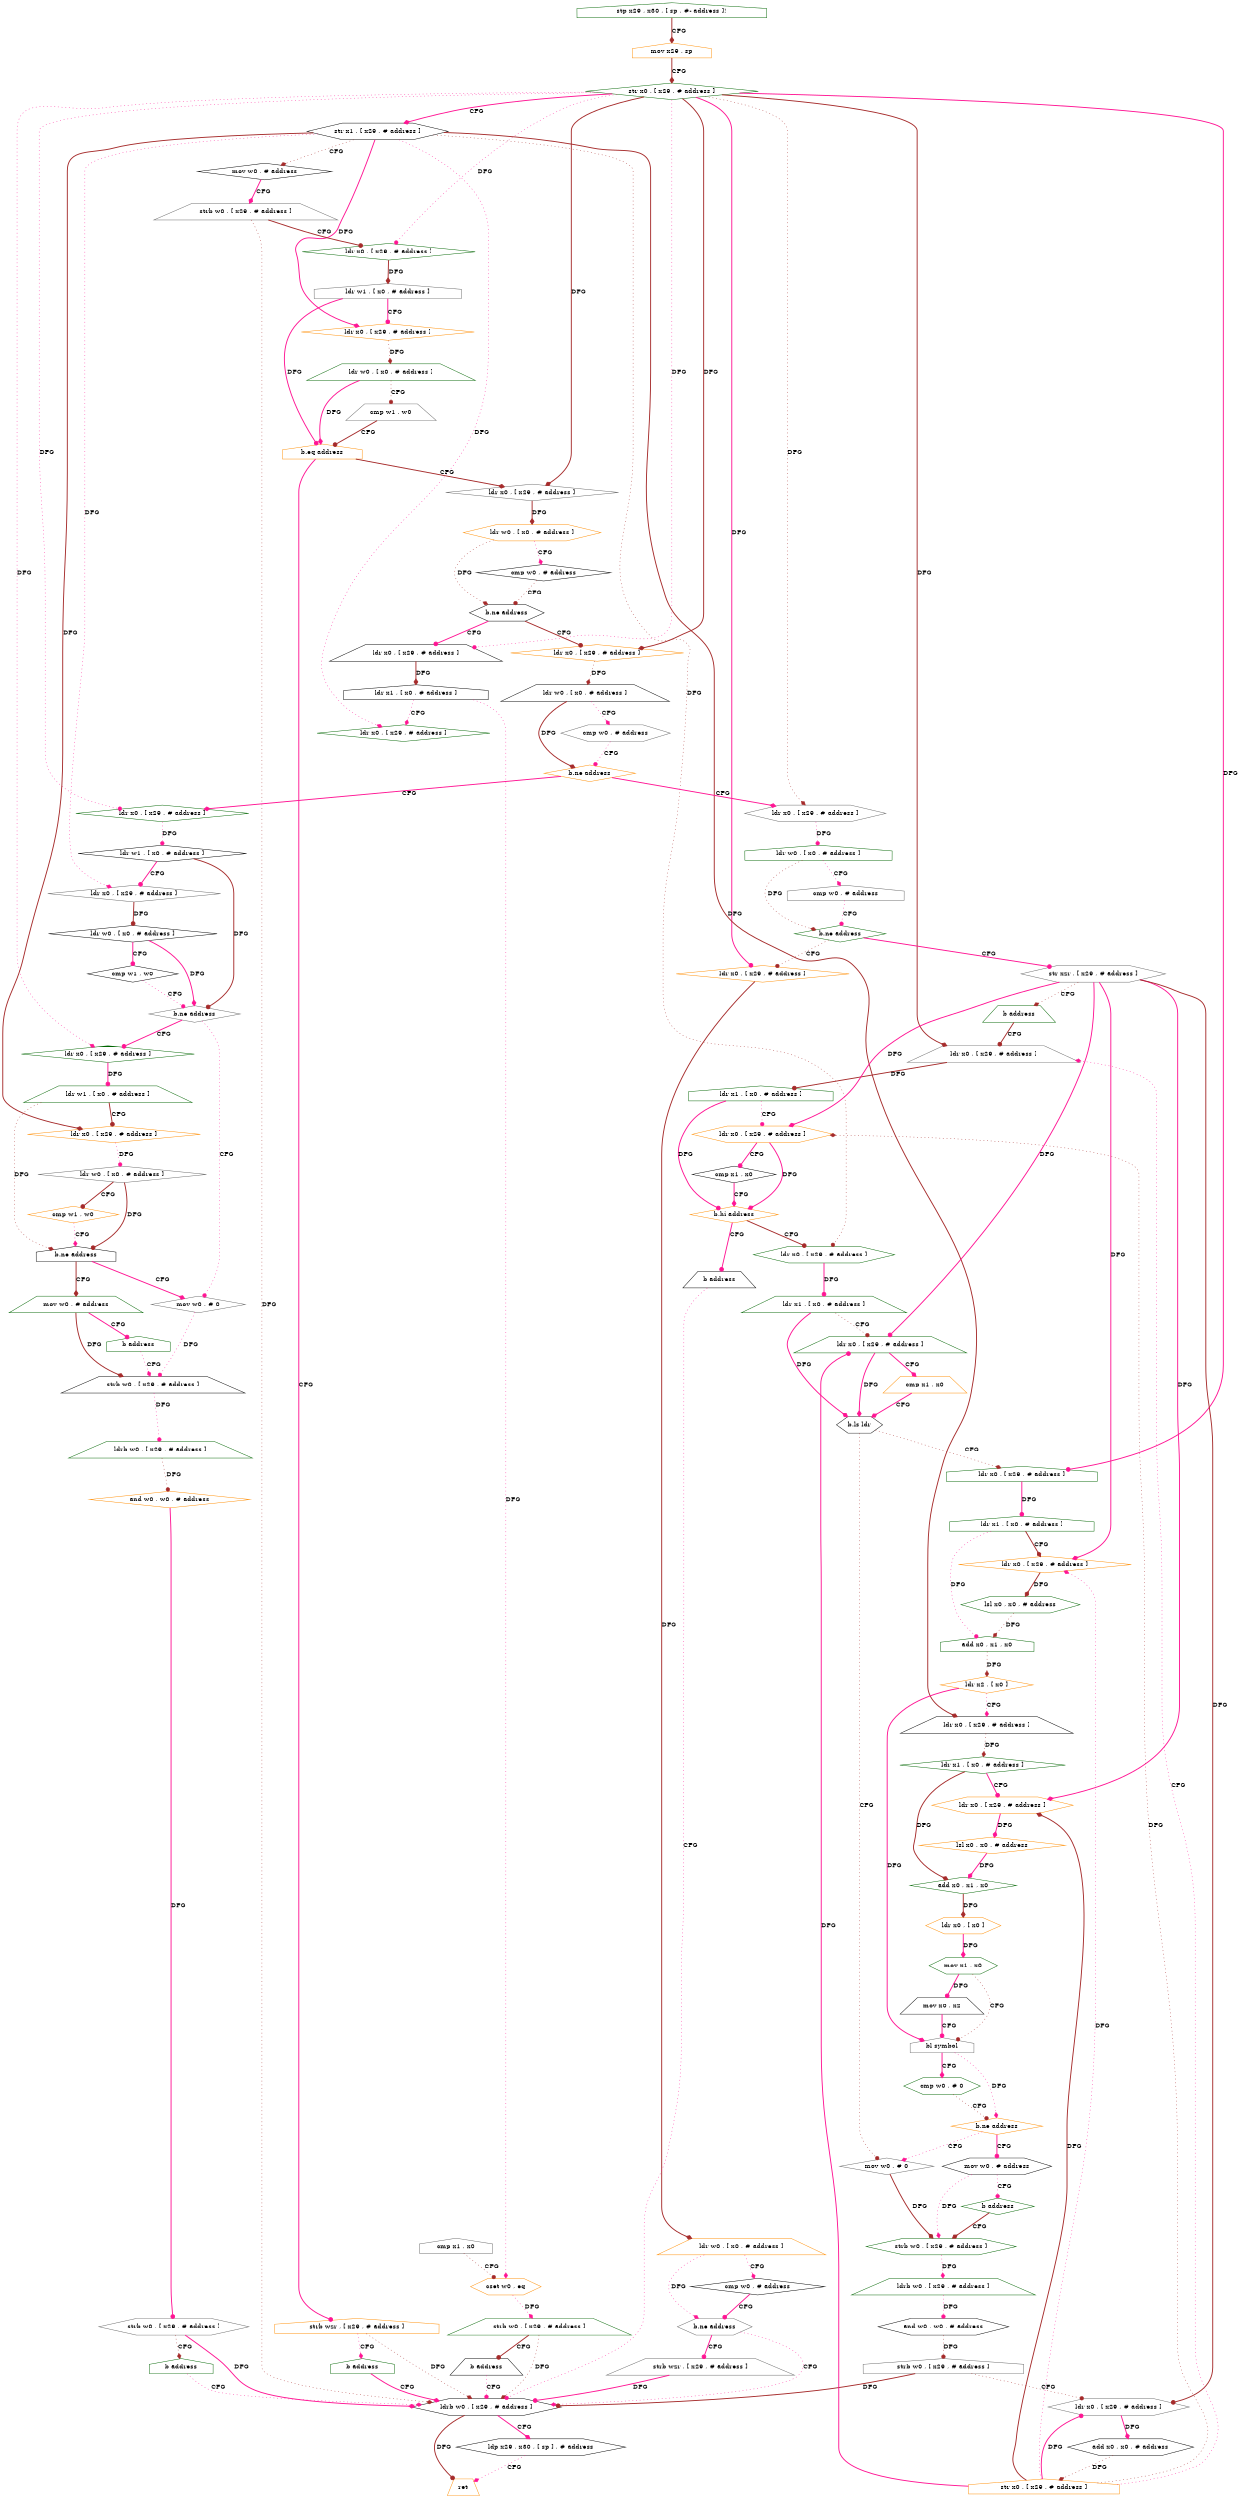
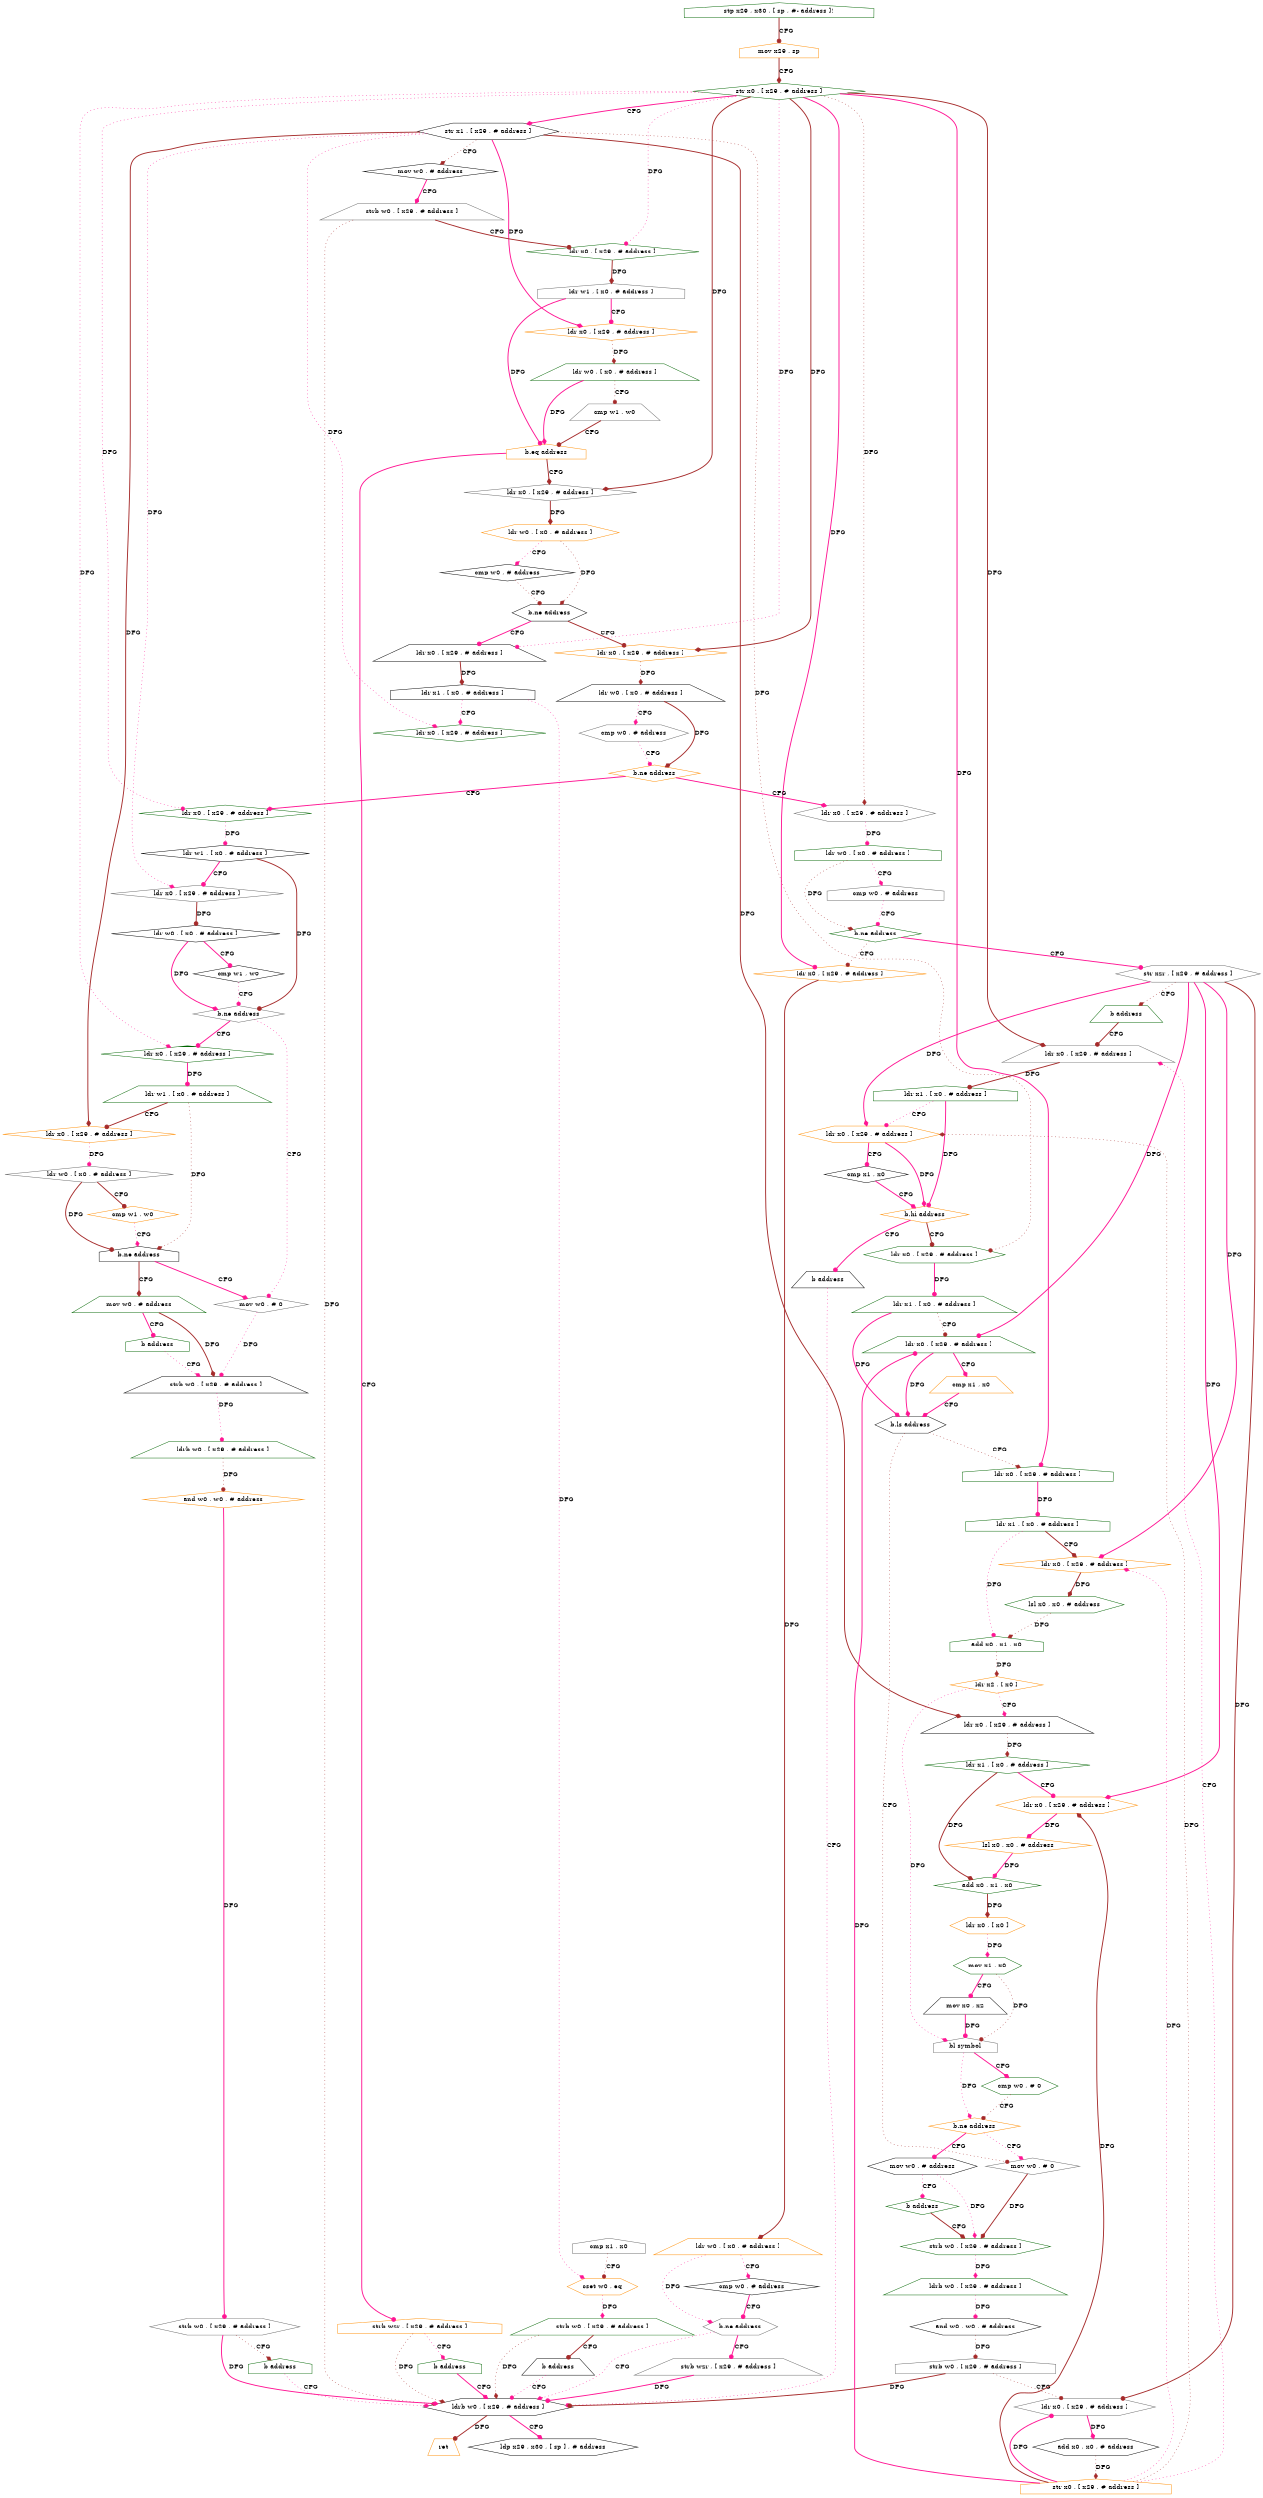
(672, 28) -> (779, 28)
(860, 1425) -> (910, 1425)
(887, 1849) -> (910, 1853)
(963, 1943) -> (987, 1943)
(961, 1986) -> (985, 1986)
(997, 2006) -> (1021, 2006)
(949, 2026) -> (973, 2026)
(502, 2467) -> none
